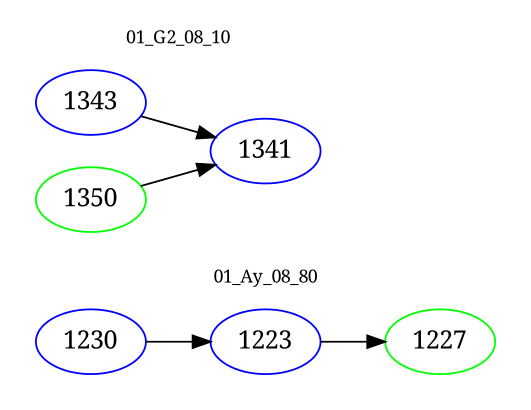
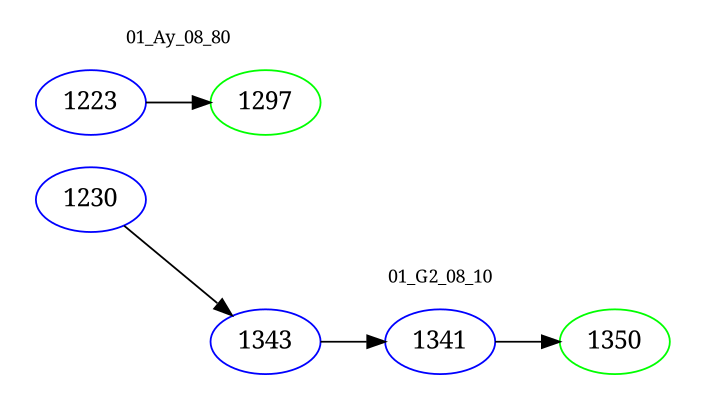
(169, 178) -> (518, 342)
(169, 342) -> (171, 264)
(440, 342) -> (266, 103)
